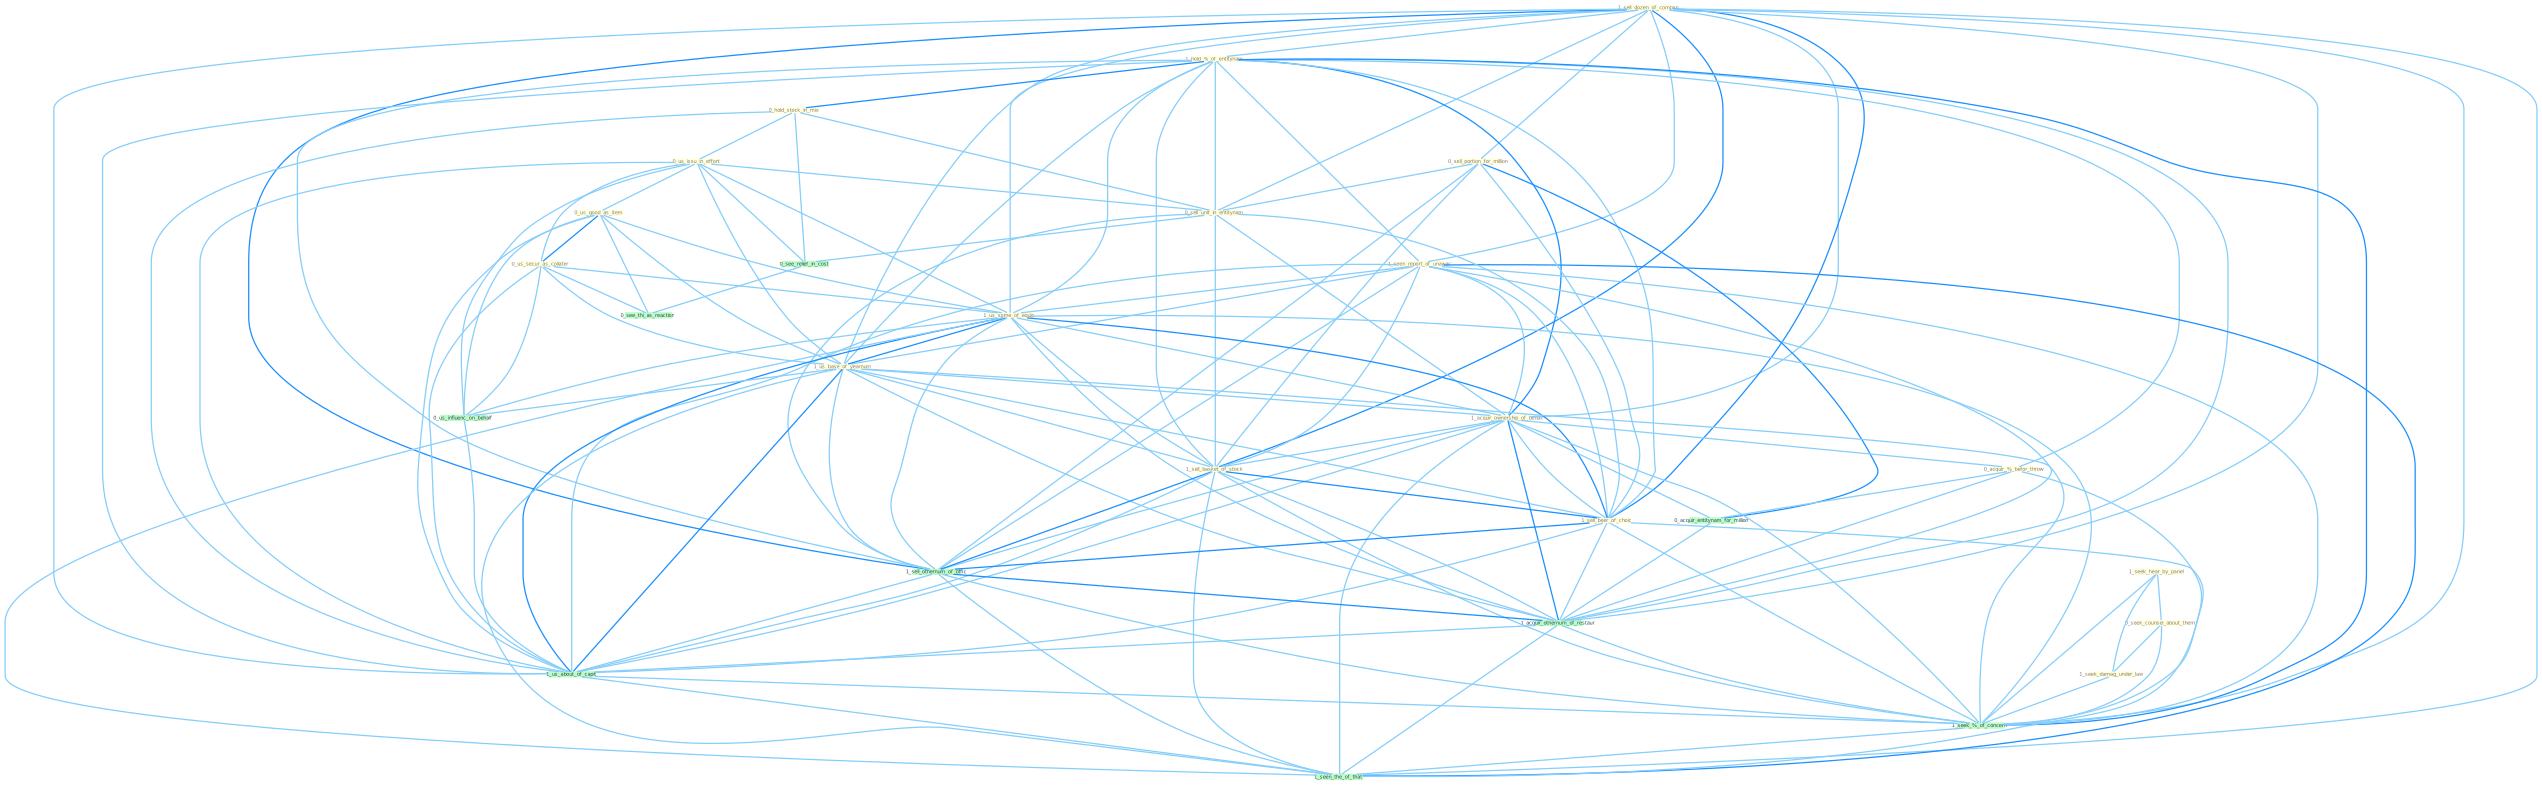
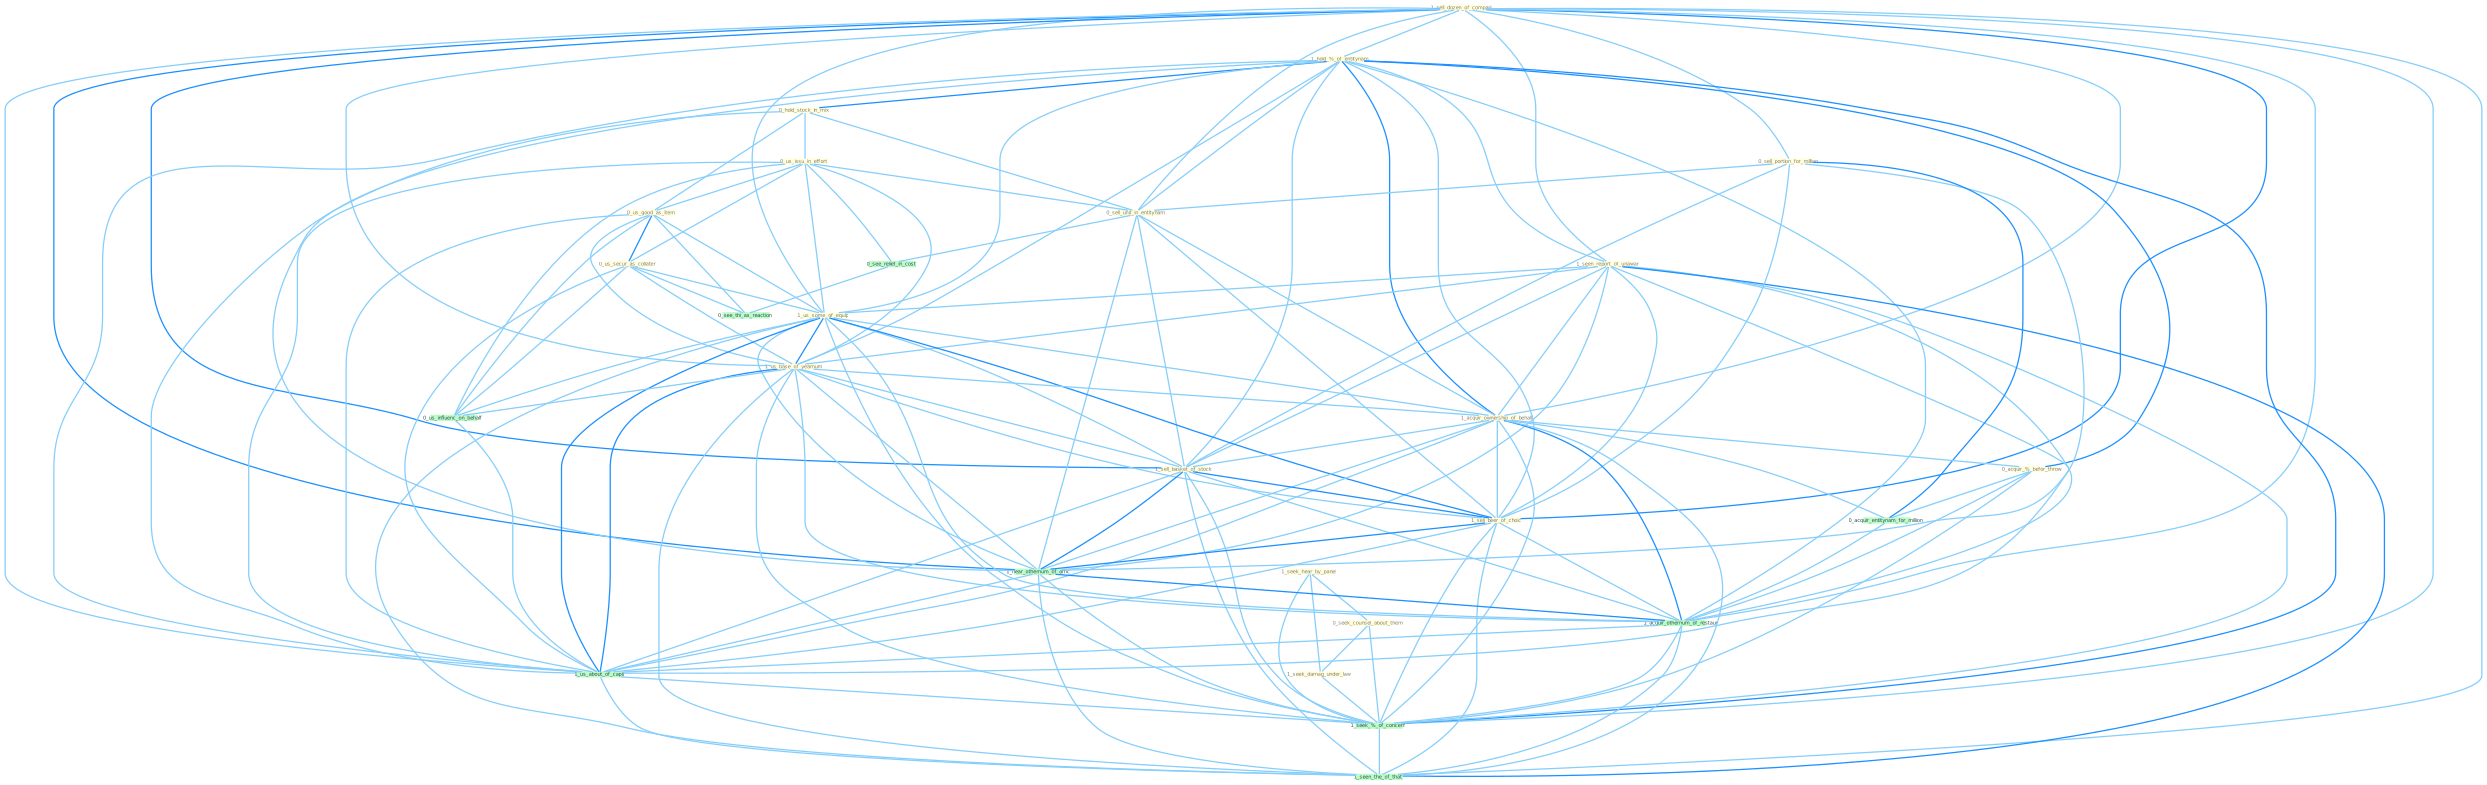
(1880, 105) -> (1916, 126)
(800, 187) -> (740, 154)
(937, 572) -> (1038, 572)
